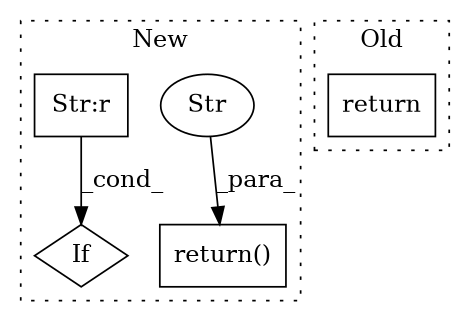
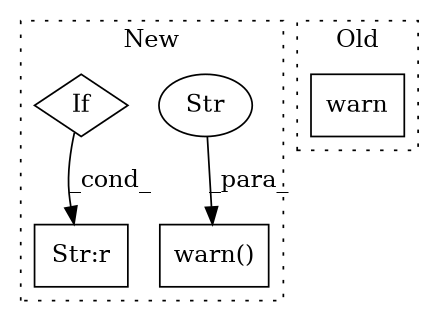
(382, 105) -> (358, 105)
(81, 172) -> (69, 170)
(223, 256) -> (214, 256)
